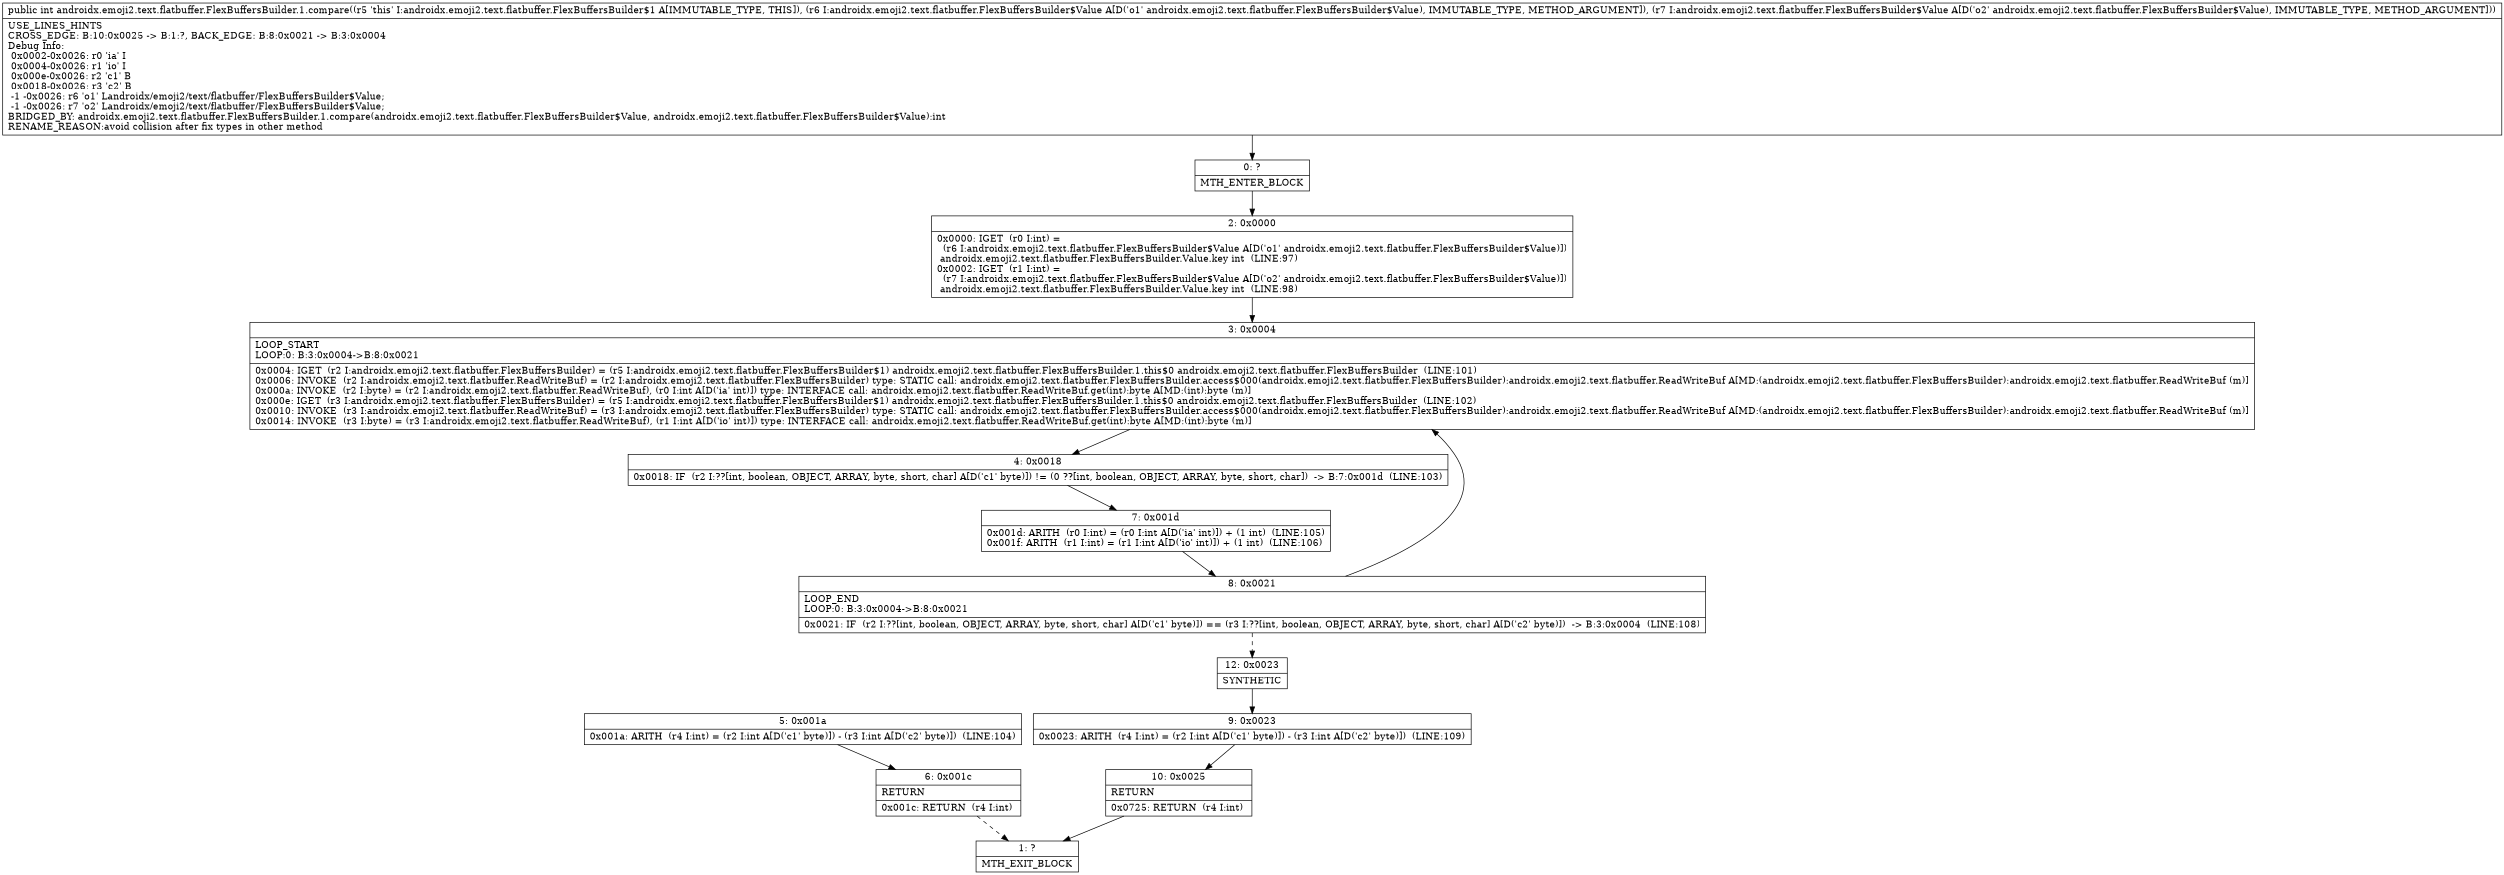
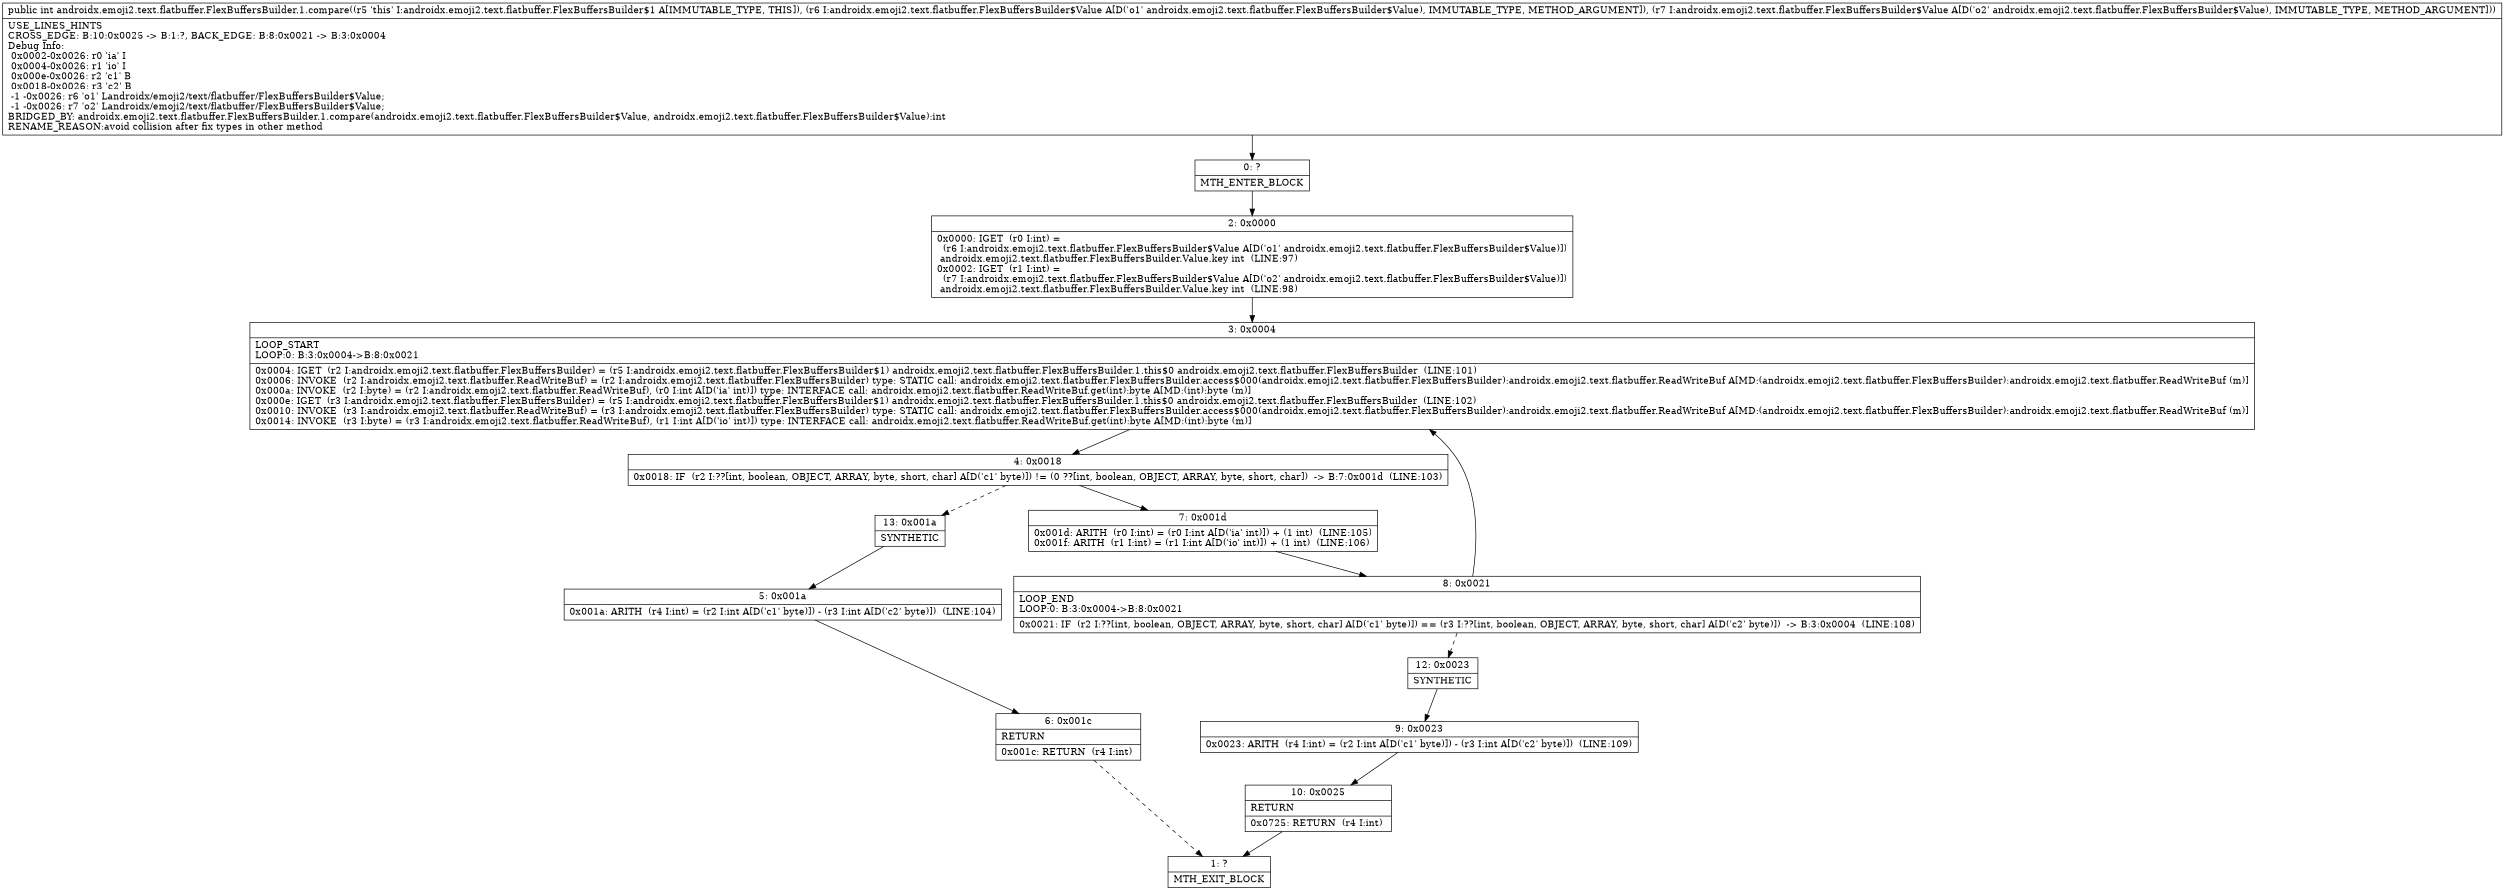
none -> (910, 531)
